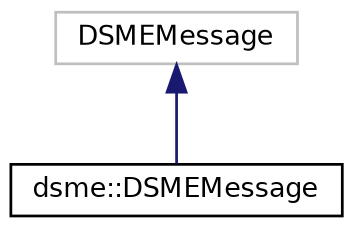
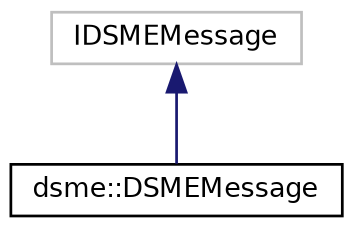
(177, 38) -> (177, 38)
